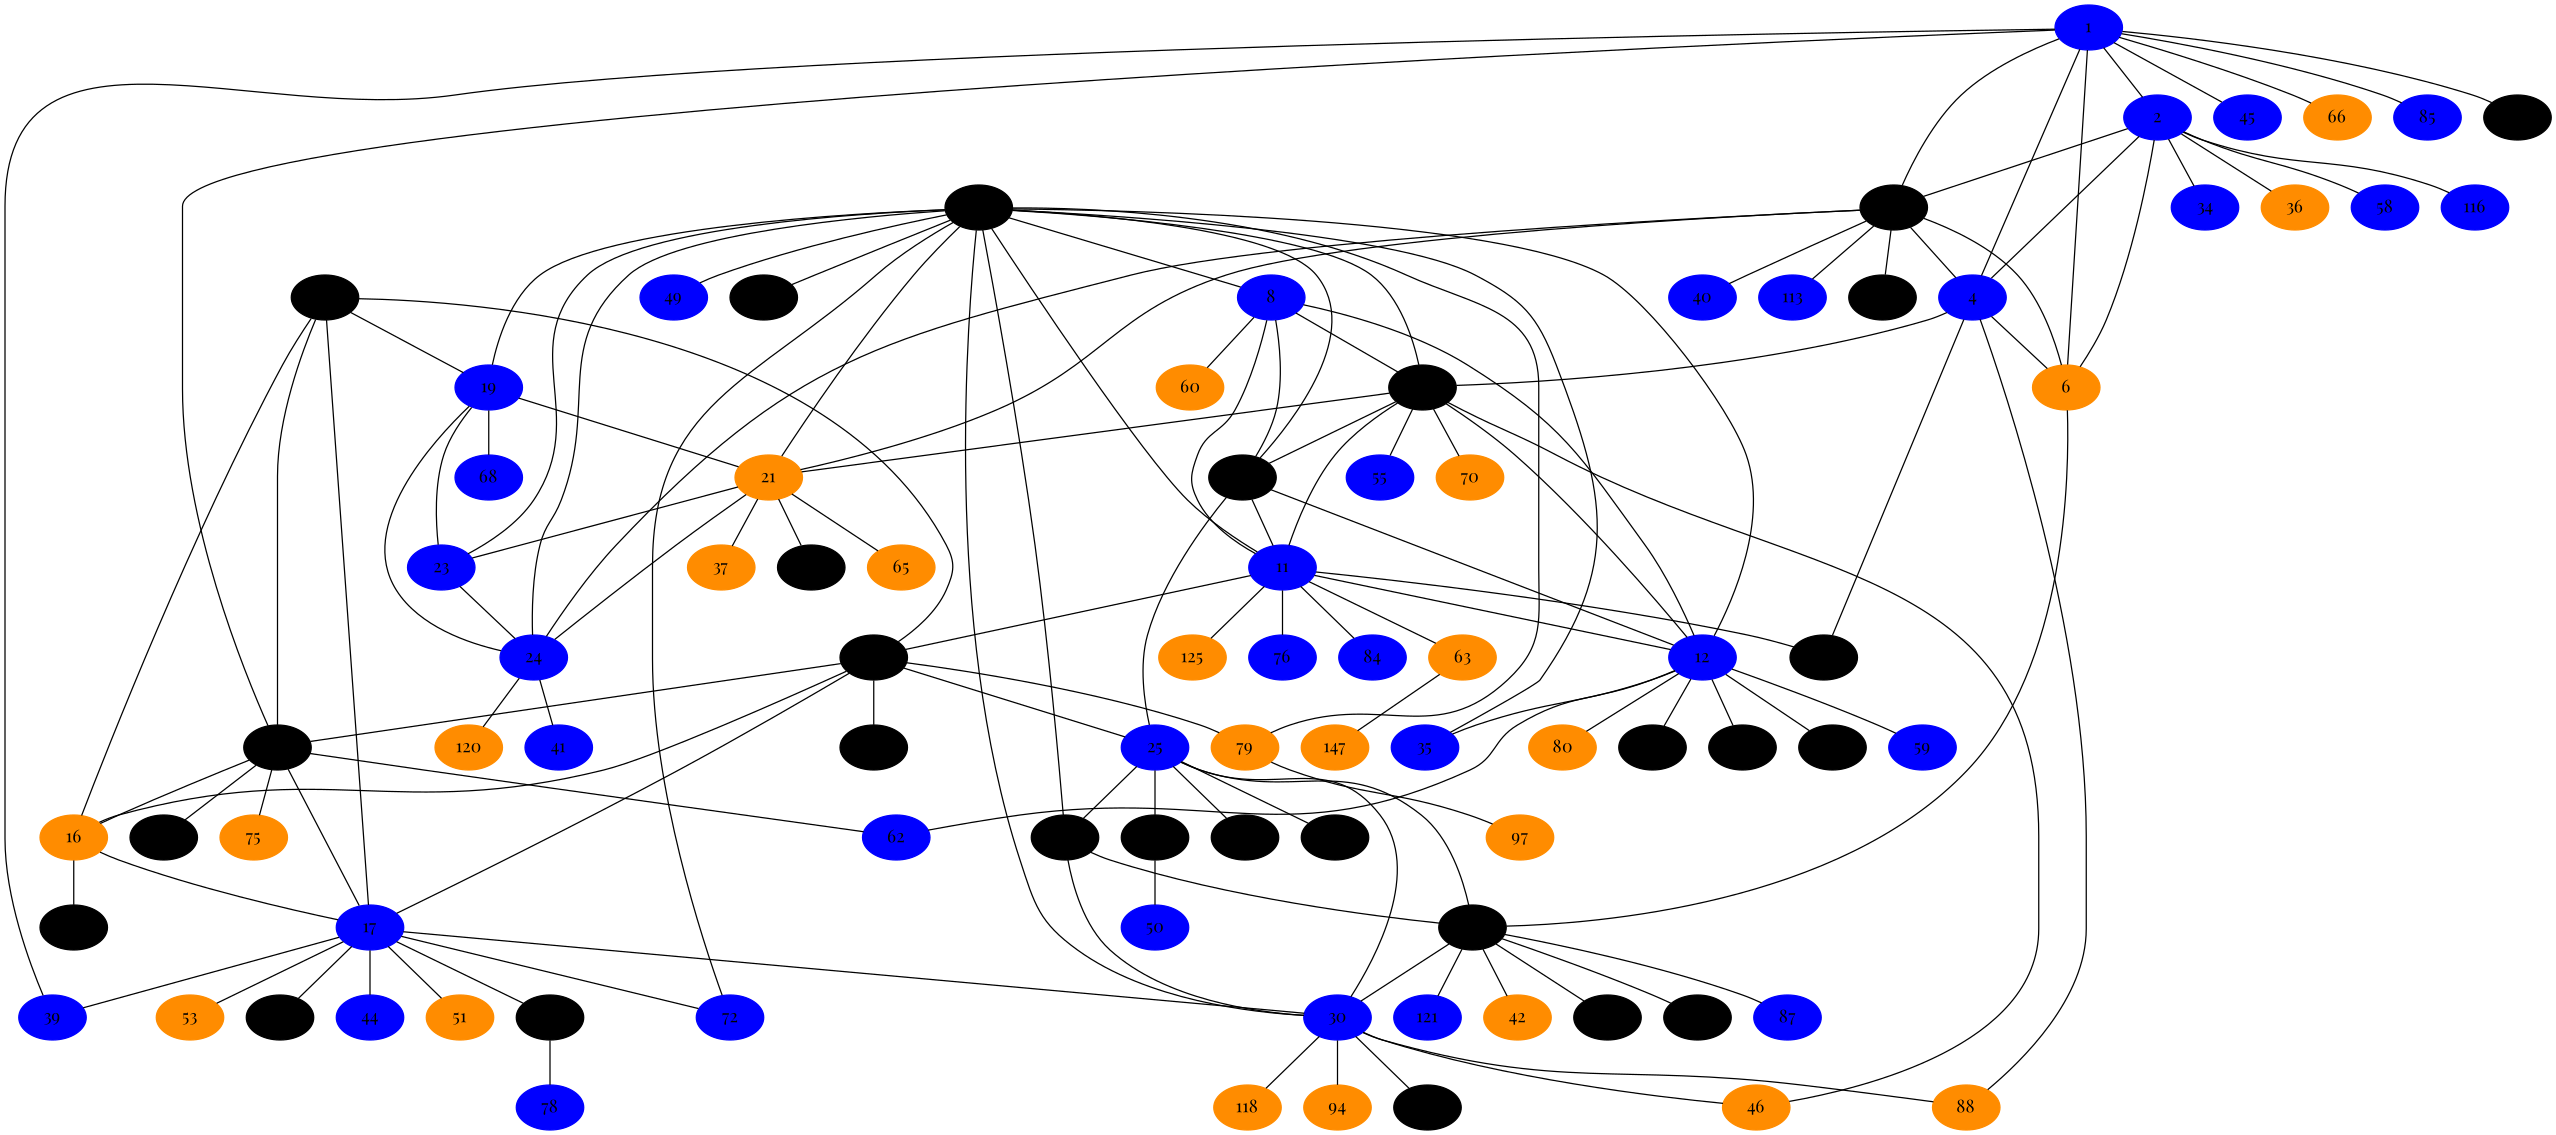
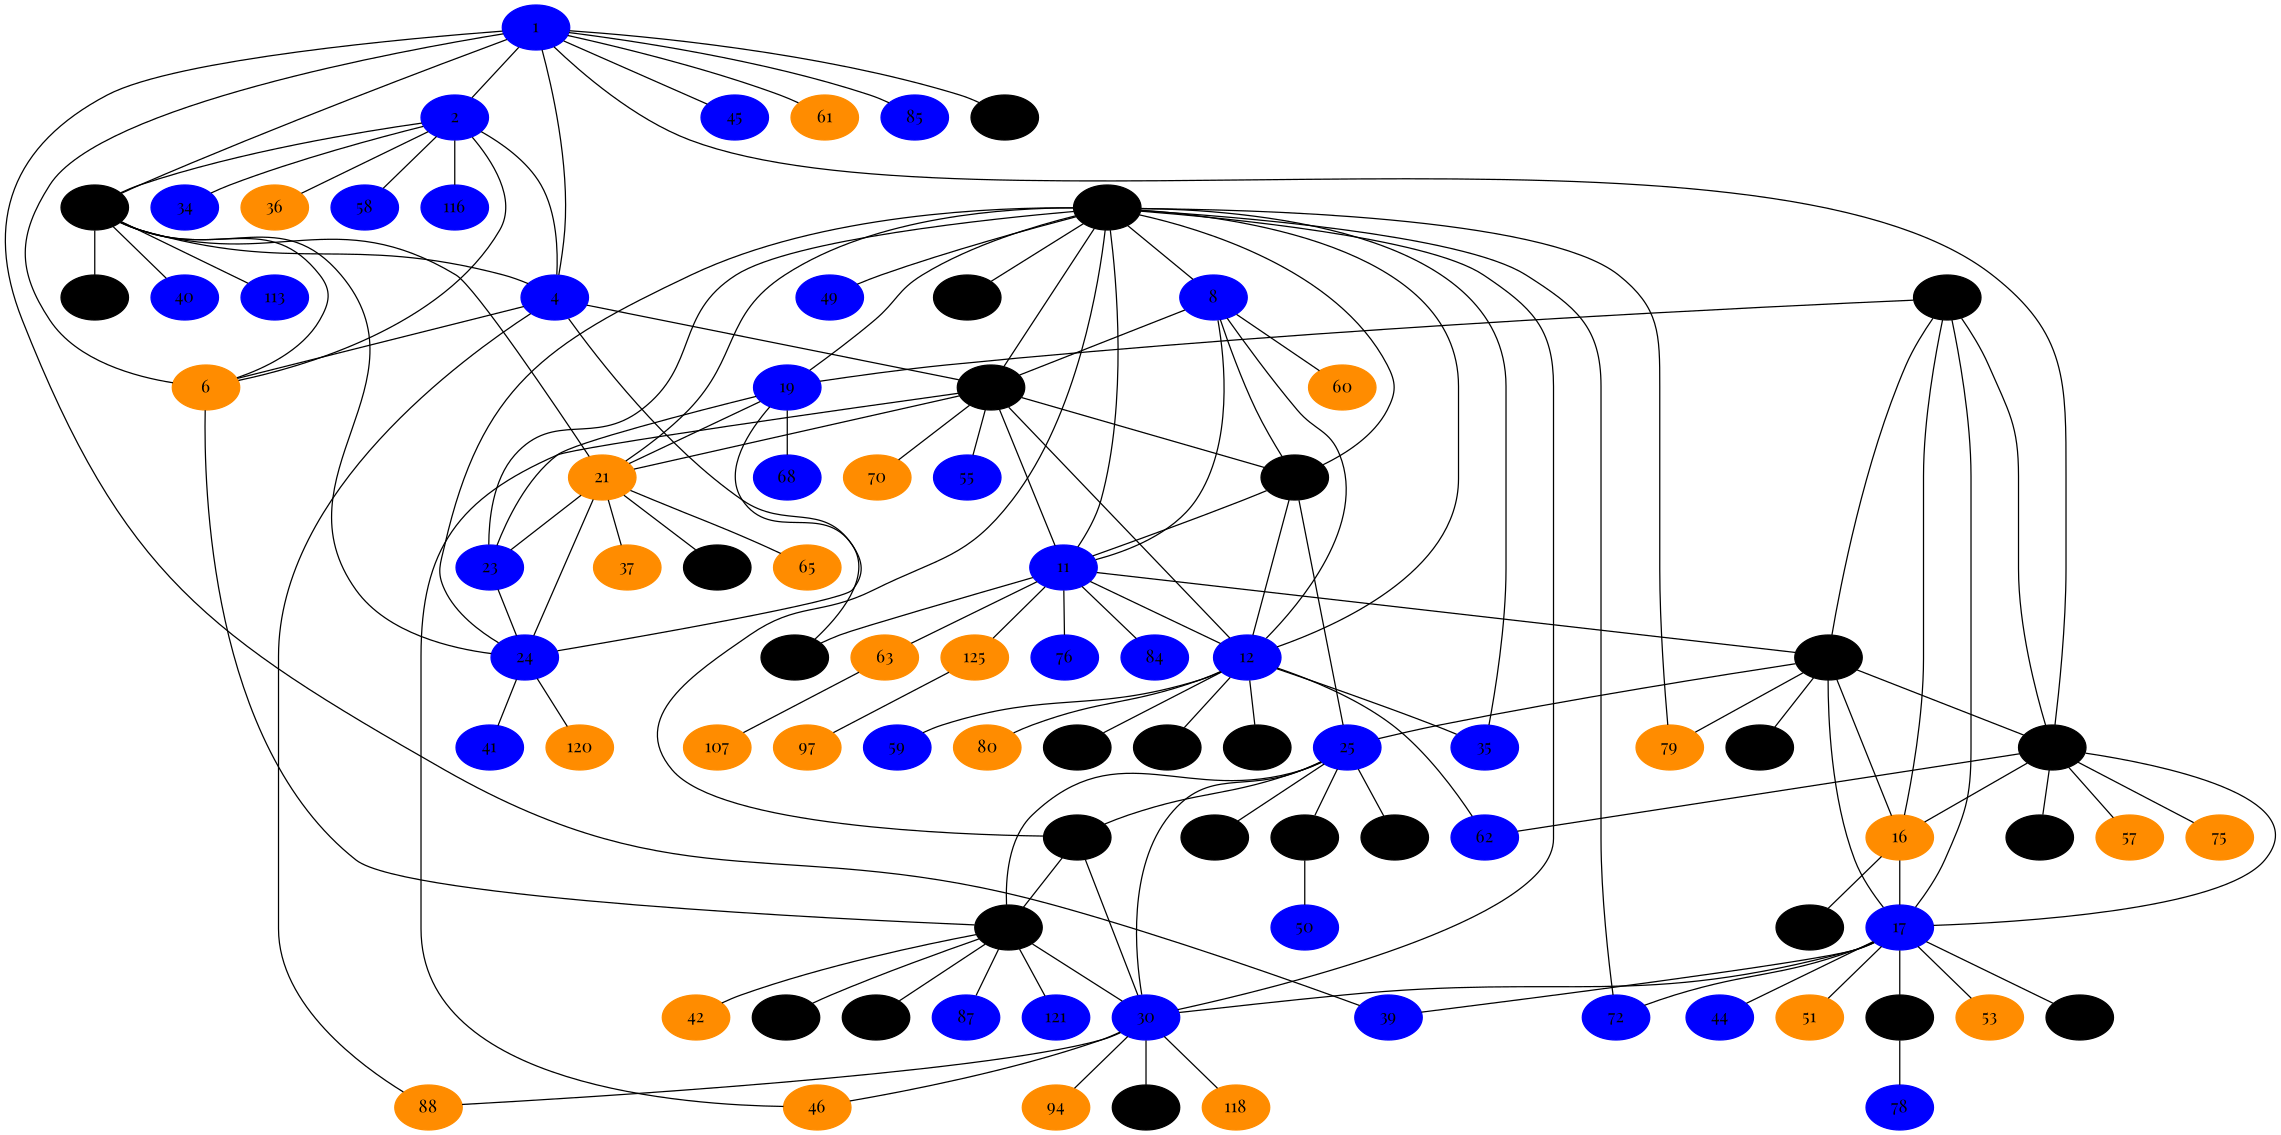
(2338, 118) -> (825, 118)
(1335, 748) -> (717, 748)
(1416, 800) -> (891, 702)
none -> (2130, 838)
